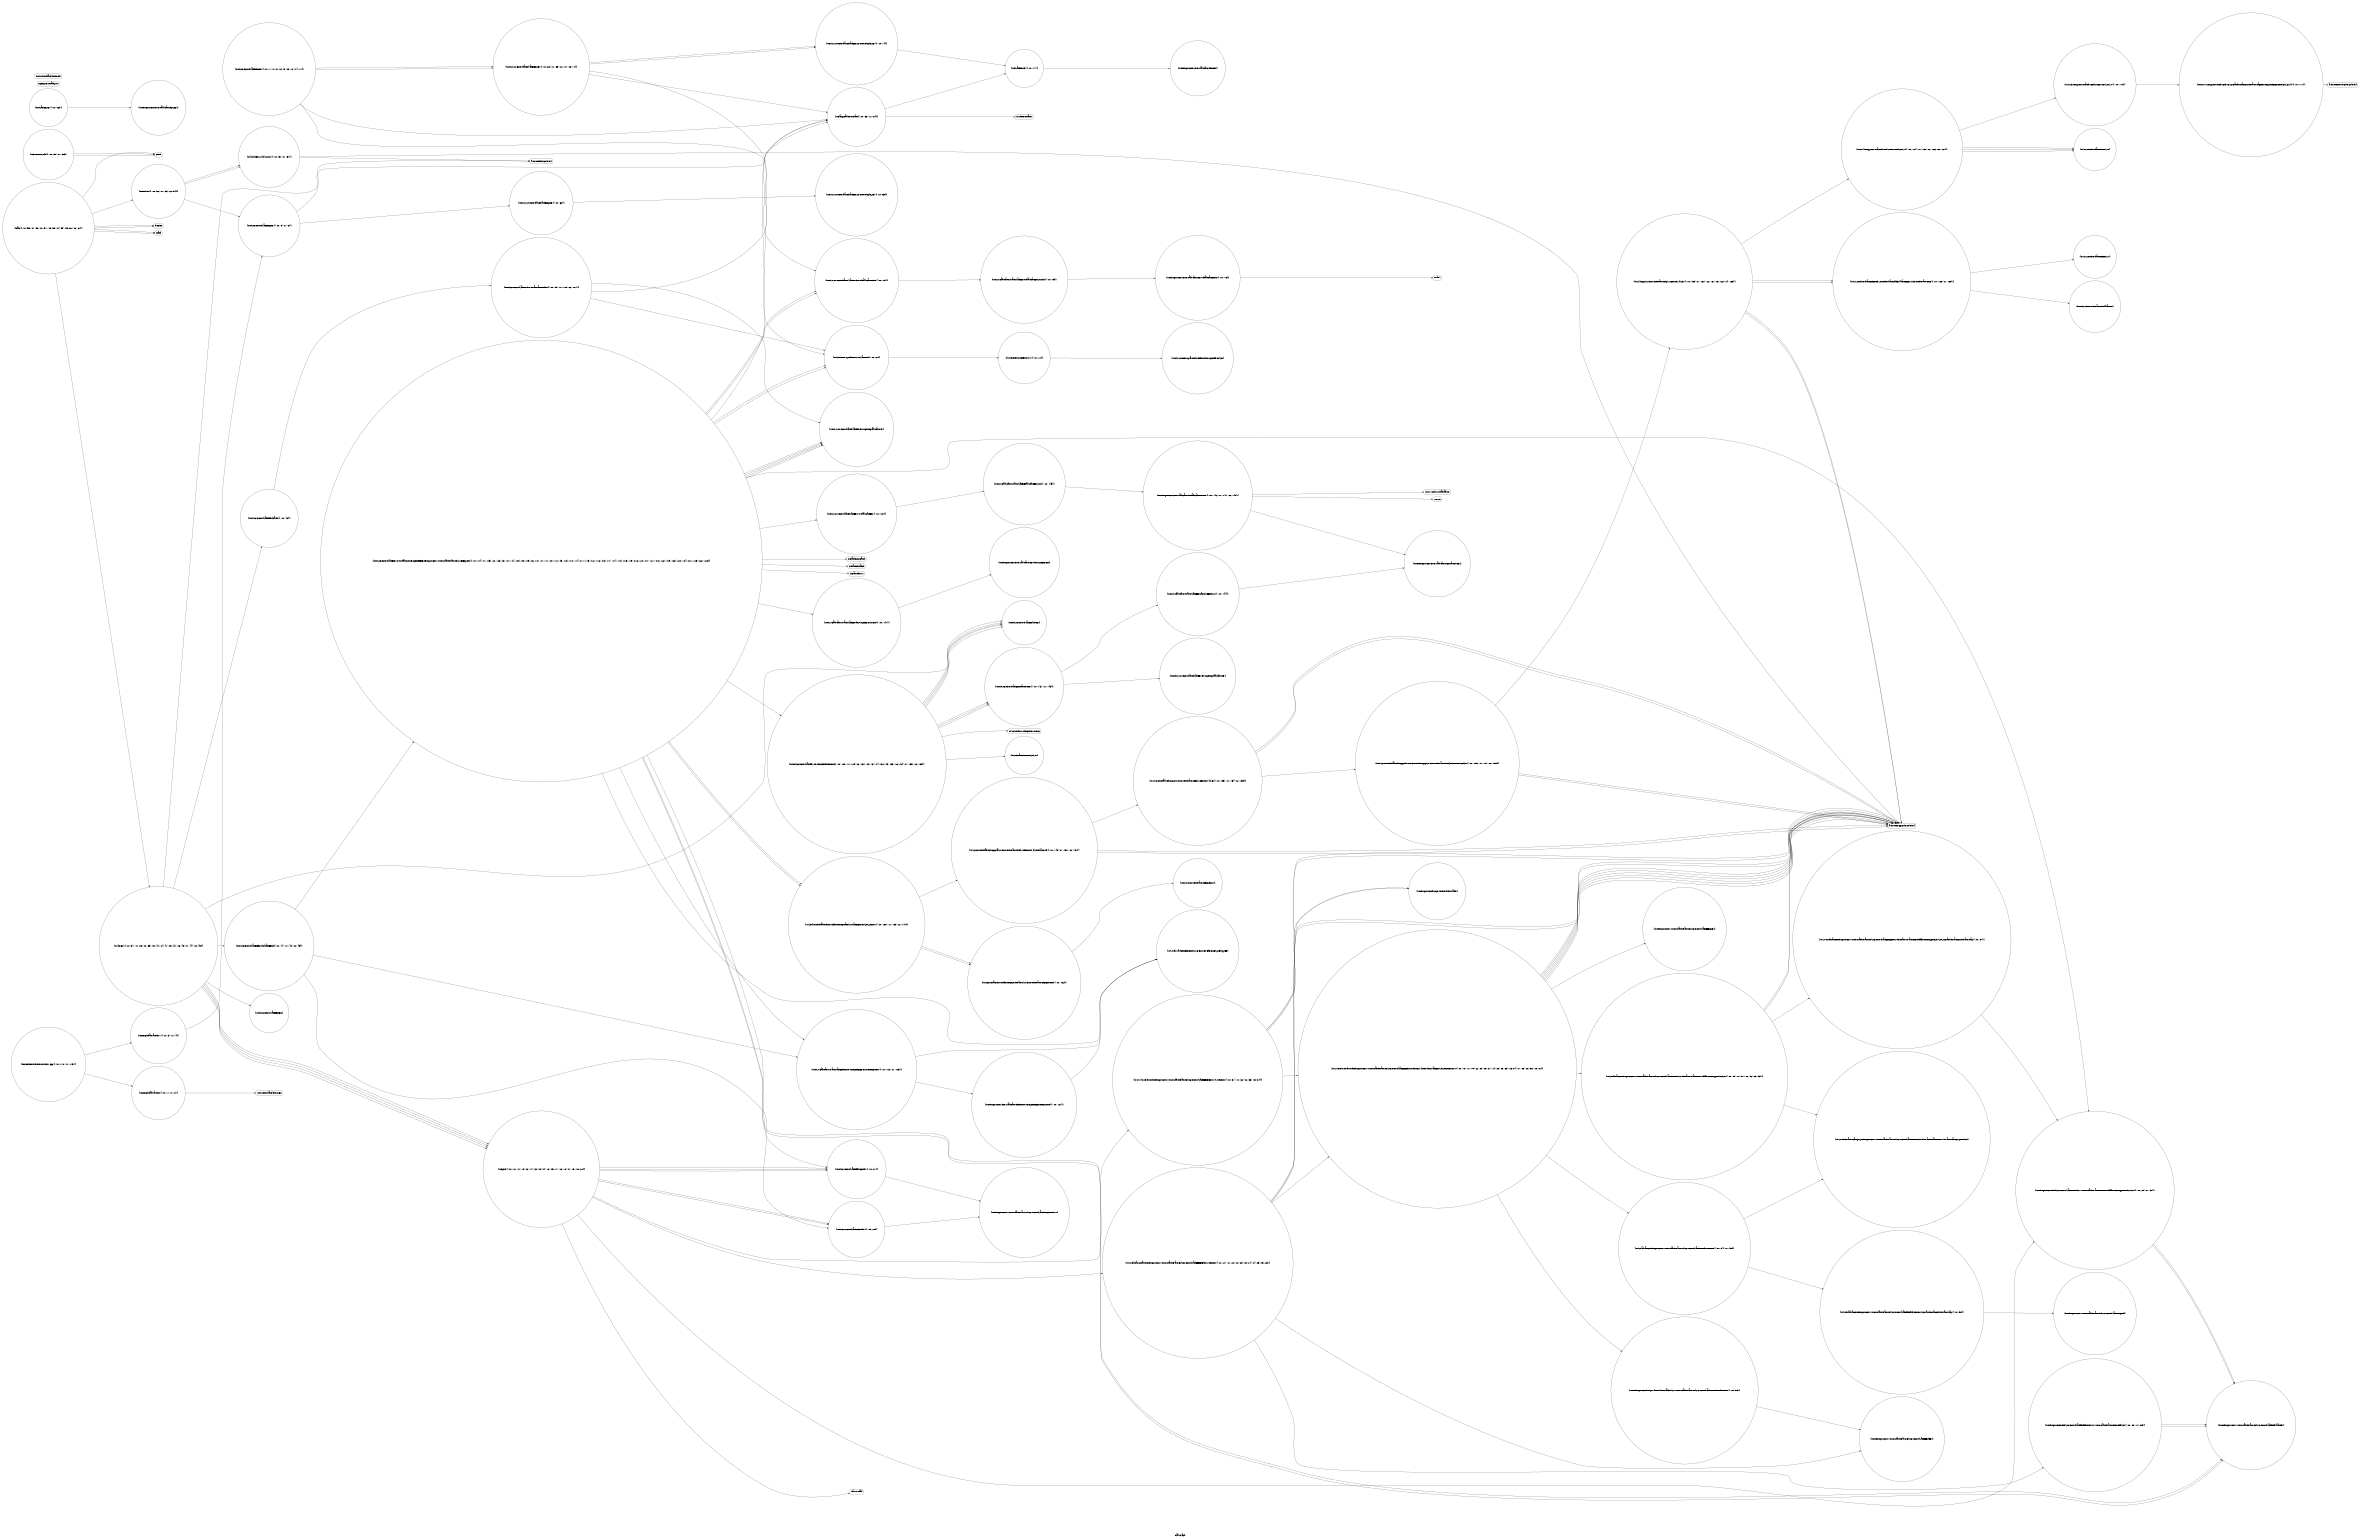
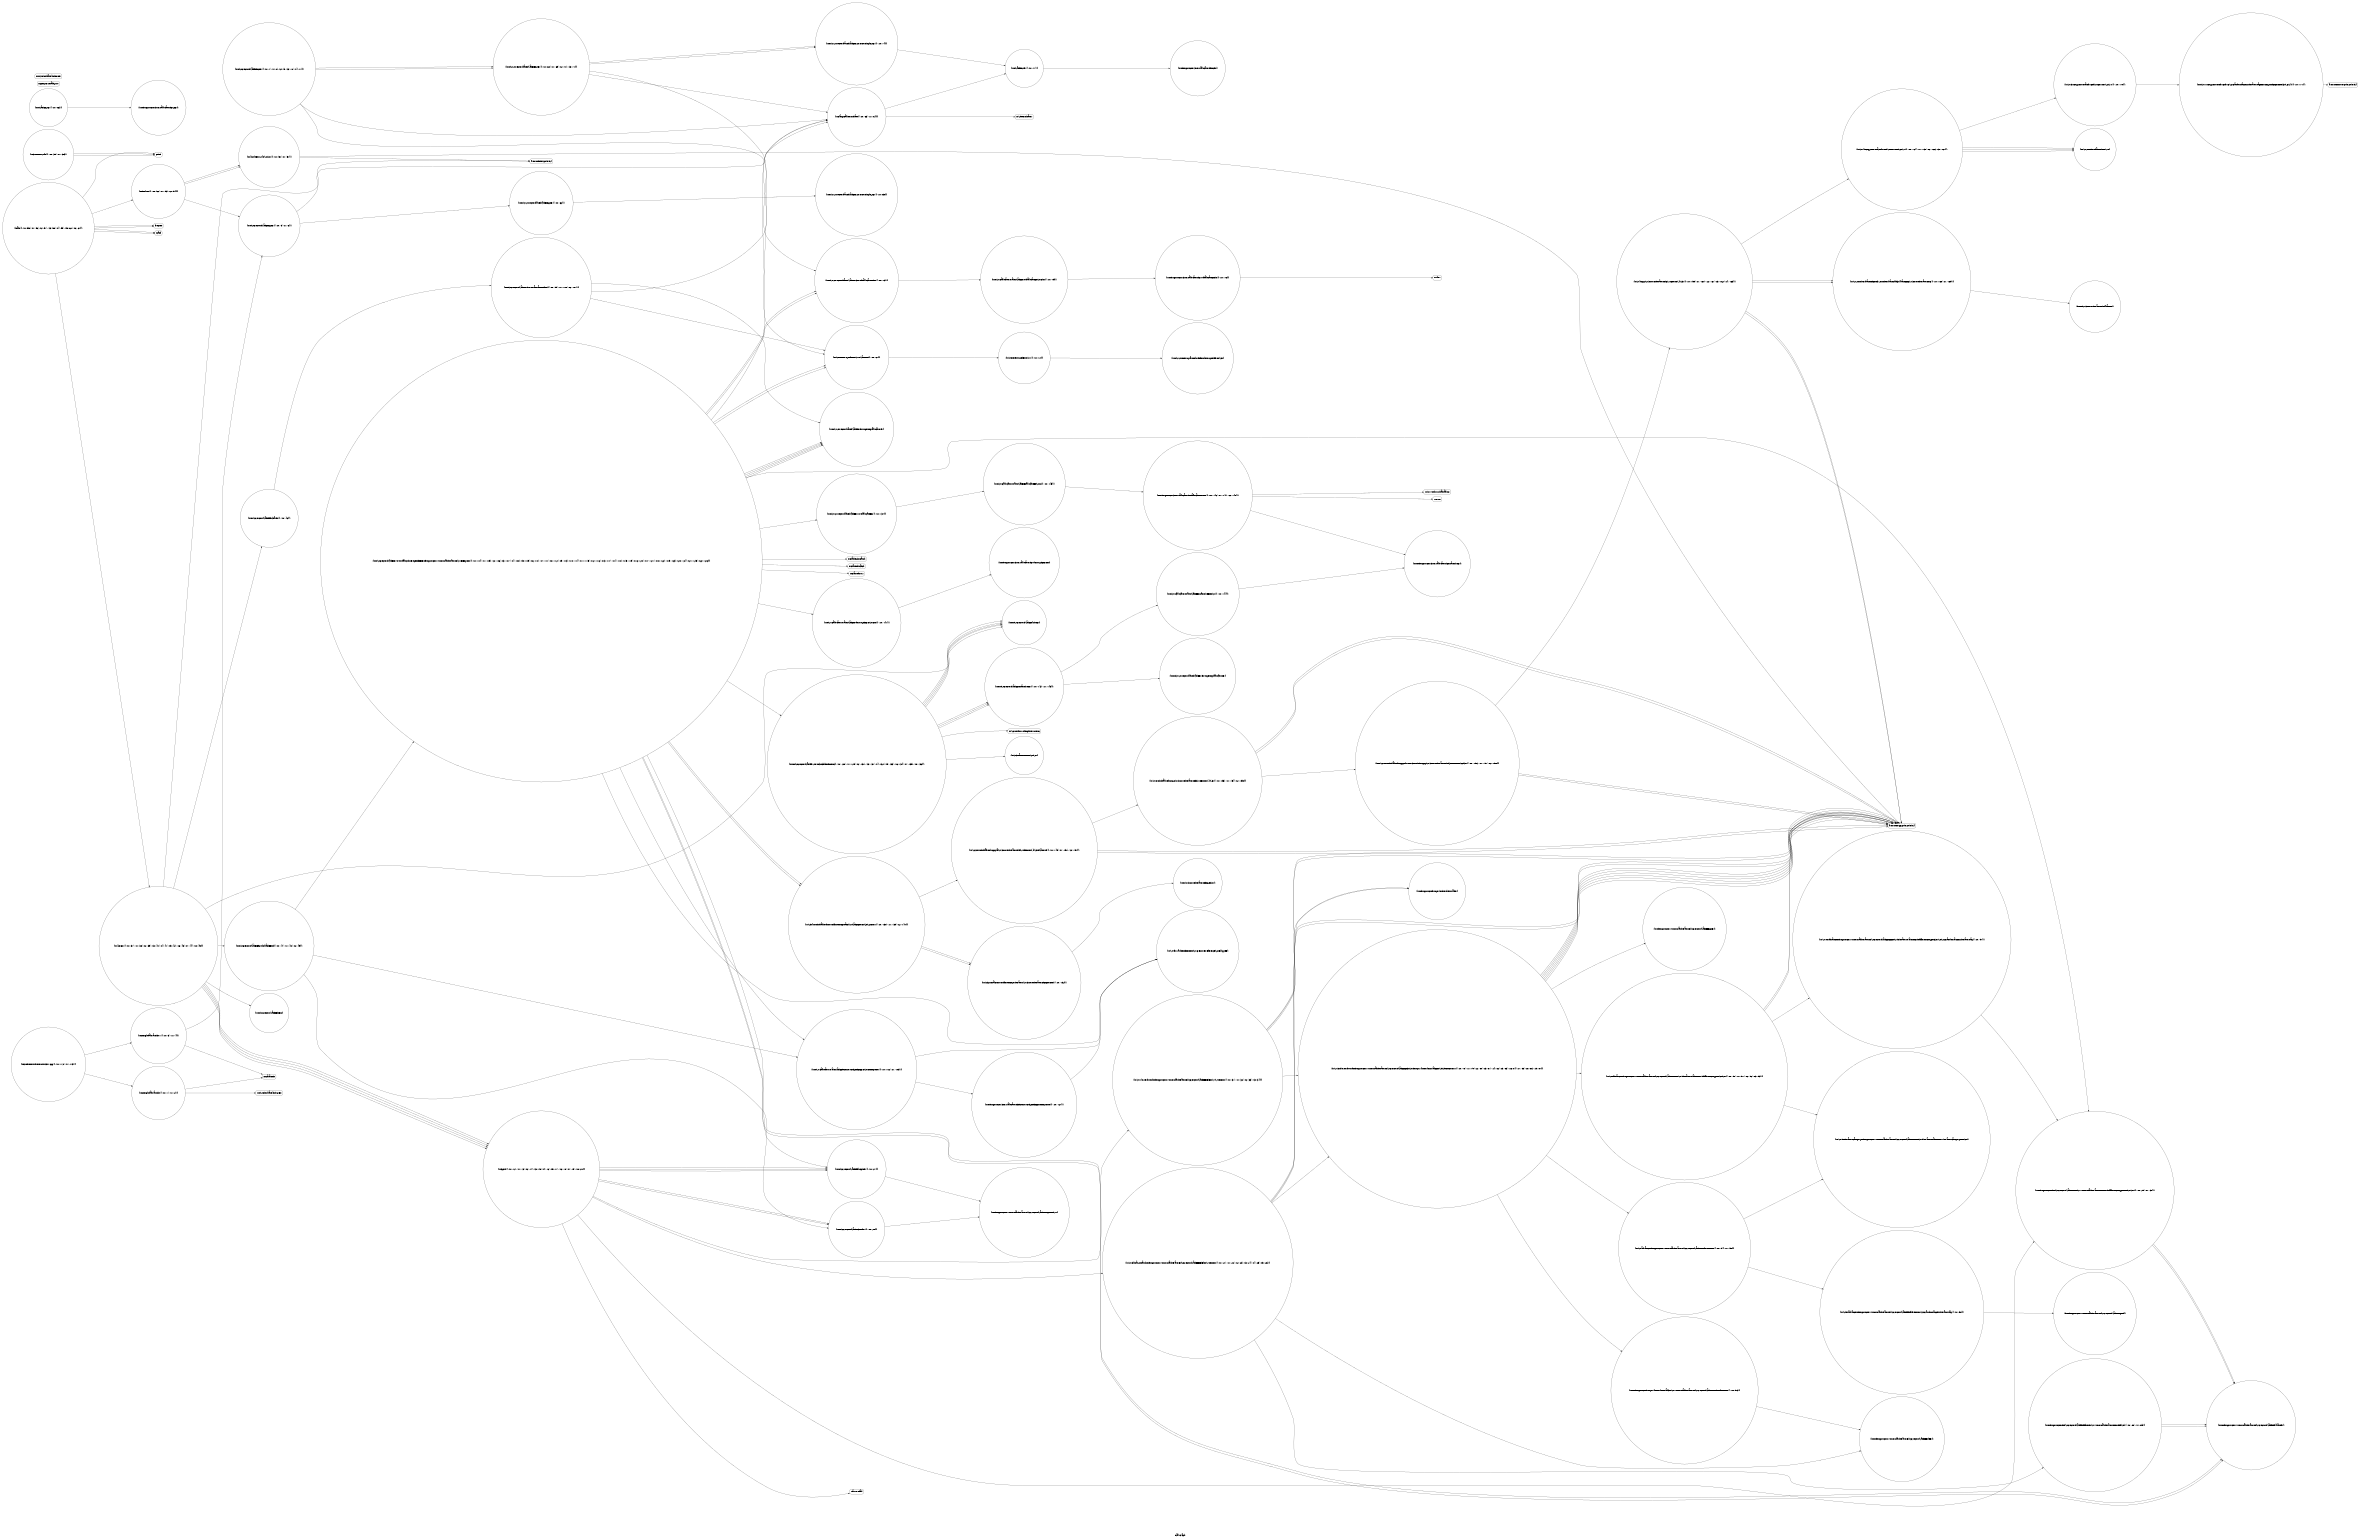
(2095, 257) -> none
none -> (269, 1077)
